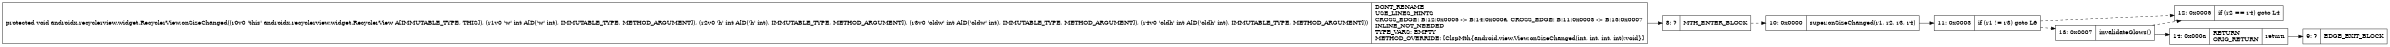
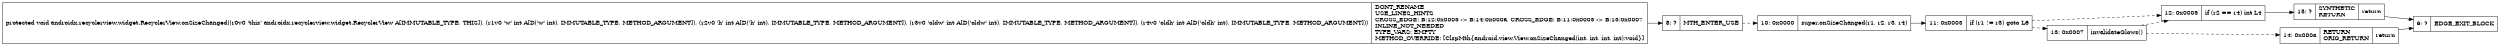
none -> (2339, 12)
(2249, 13) -> (2233, 13)
(1715, 23) -> (1711, 23)
(2160, 34) -> (2211, 34)
